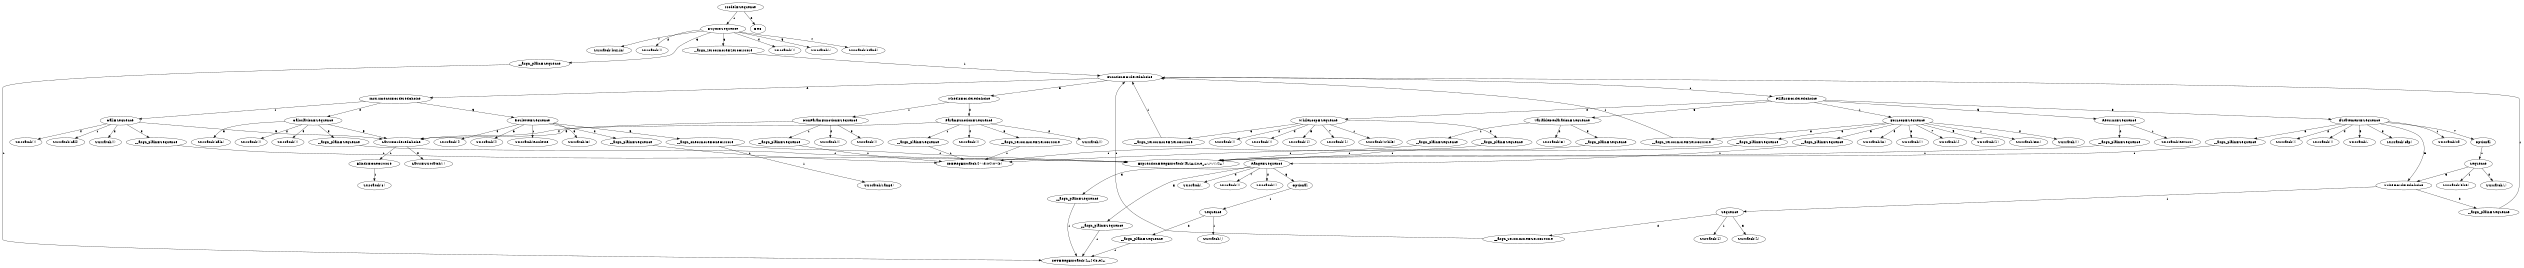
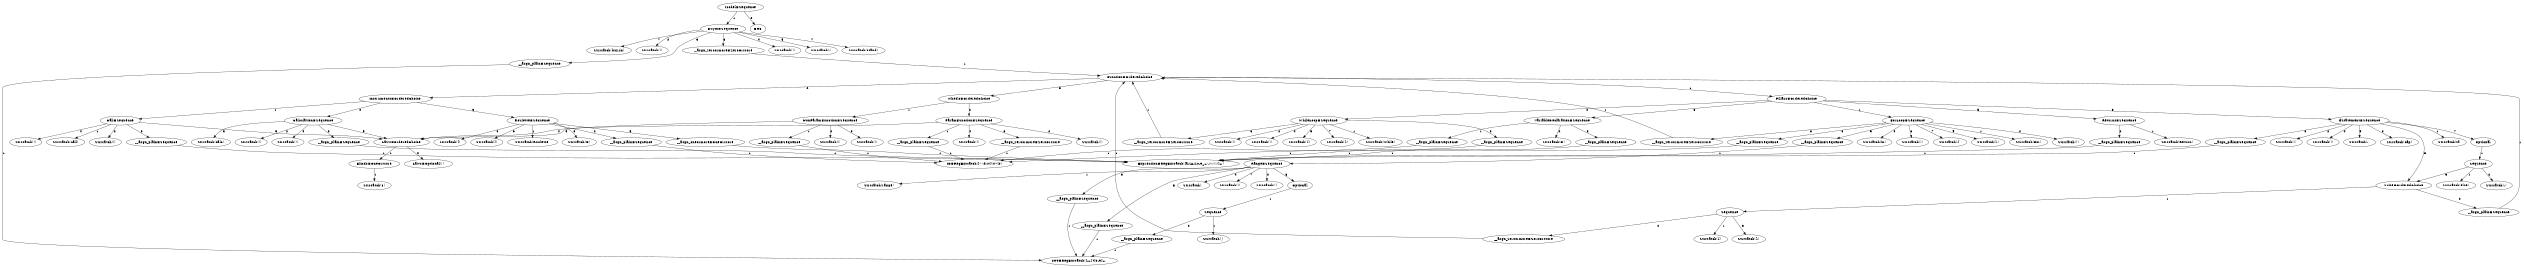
(429, 164) -> (429, 164)
(791, 165) -> (1076, 173)
